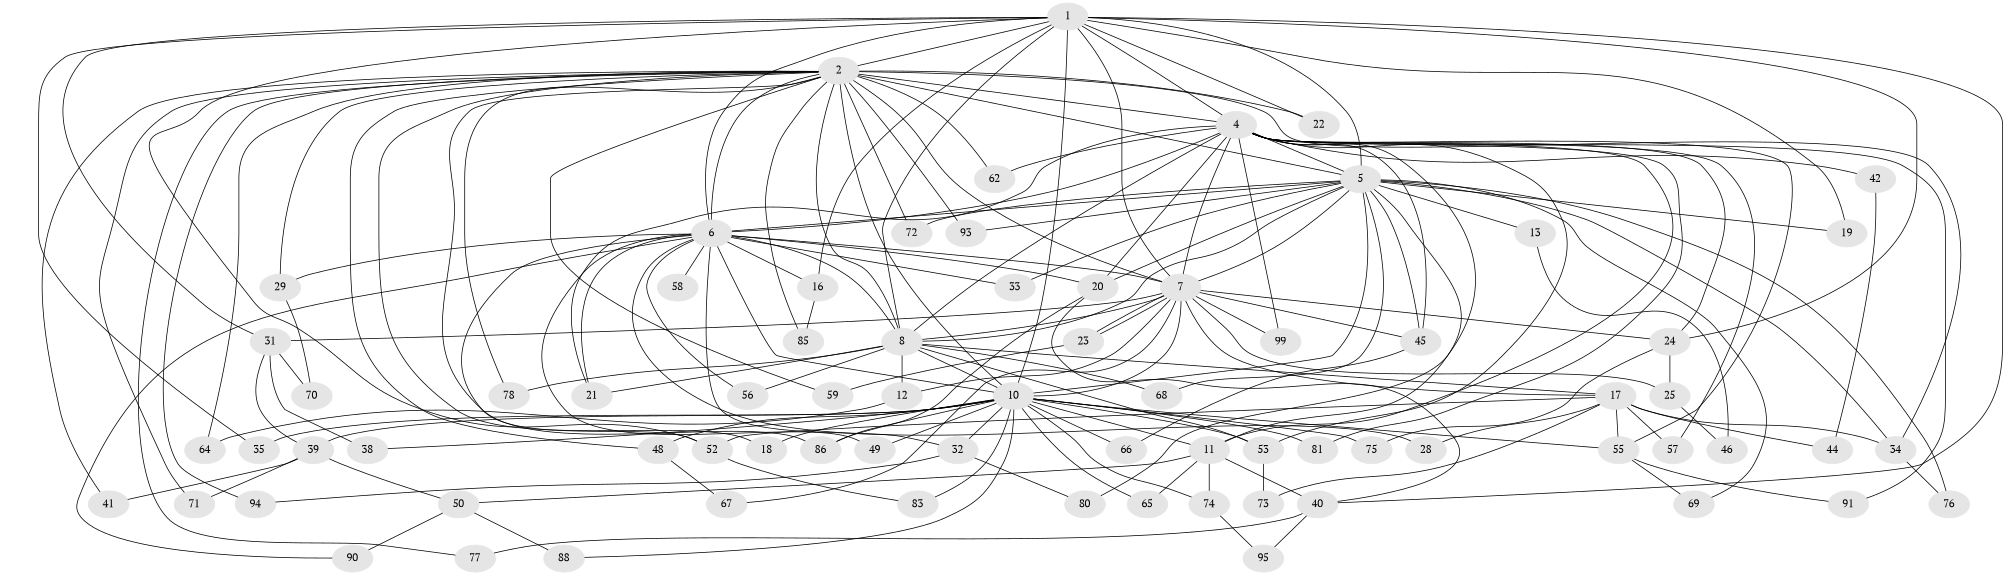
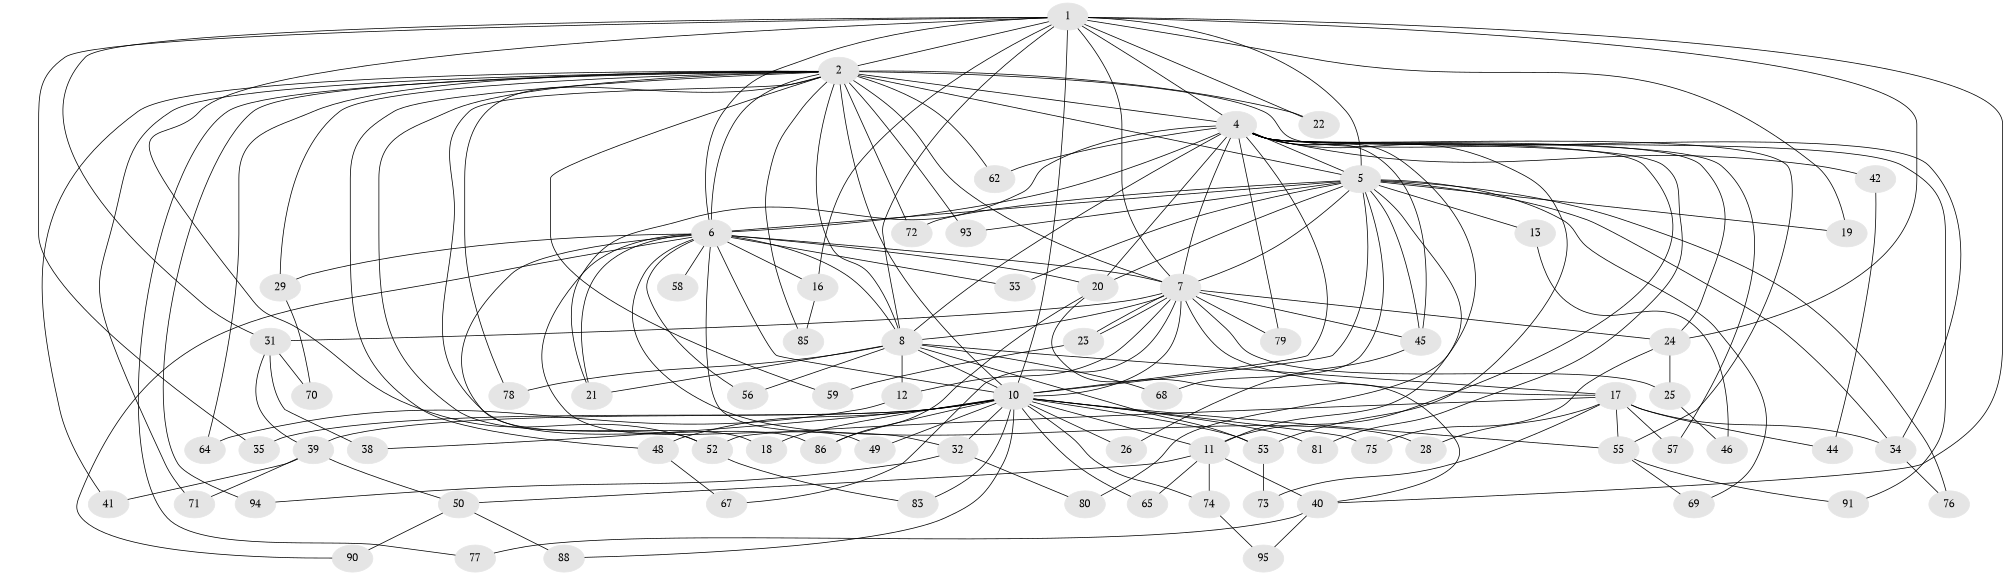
(1140, 287) -> none
(1281, 342) -> (1281, 342)
none -> (1313, 347)
(1126, 450) -> (1126, 450)
